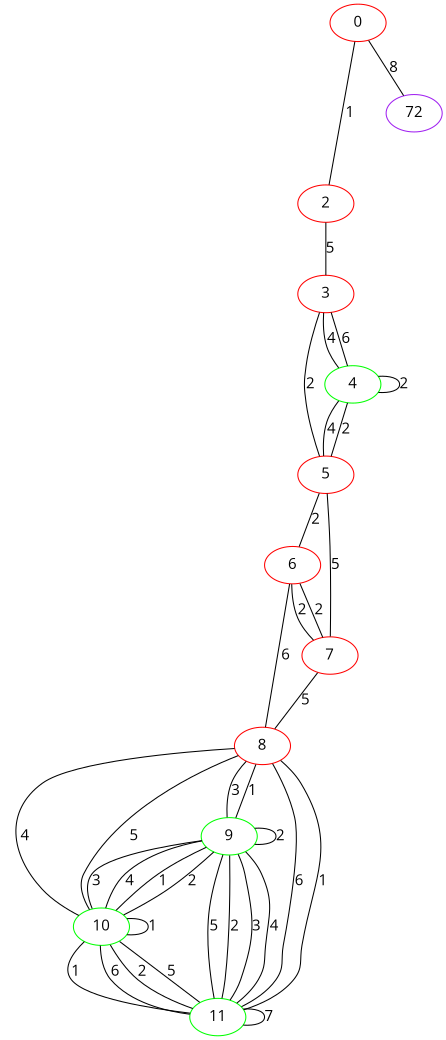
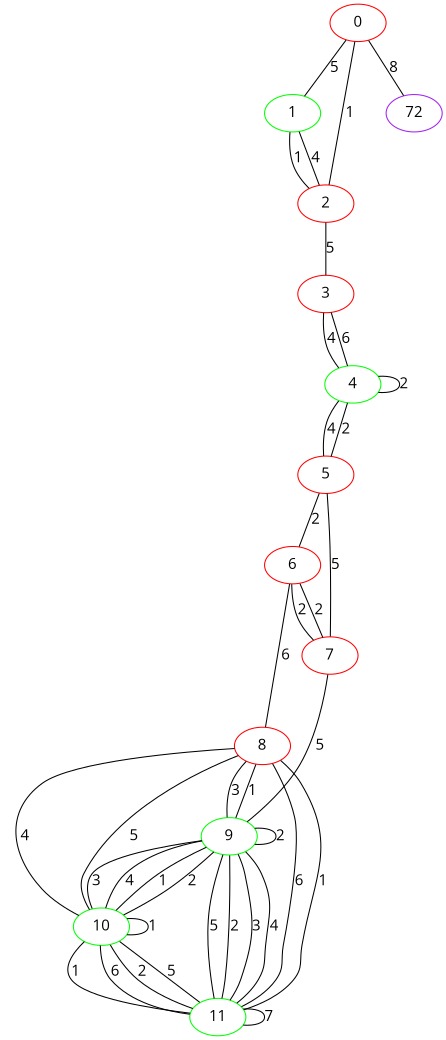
none -> (293, 113)
(304, 384) -> none
(296, 701) -> (304, 757)
